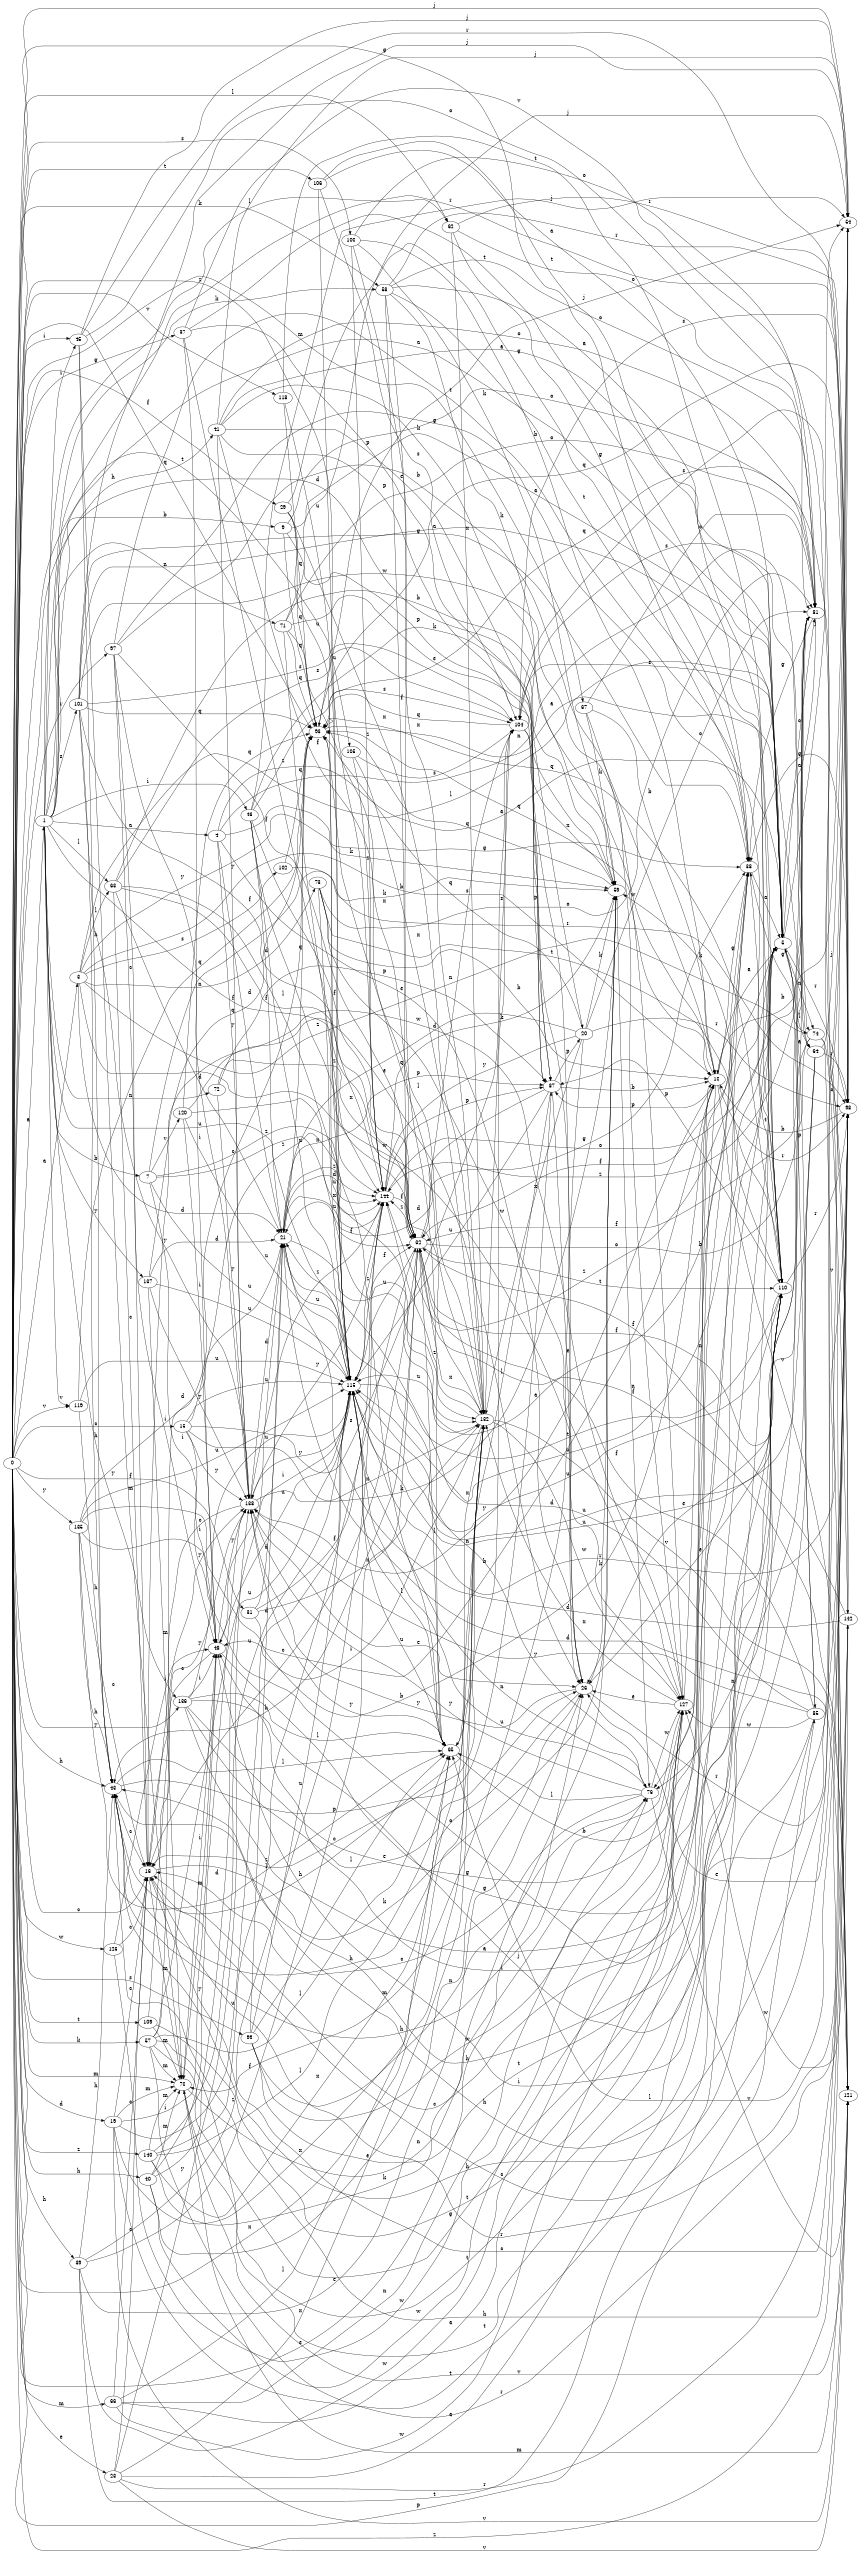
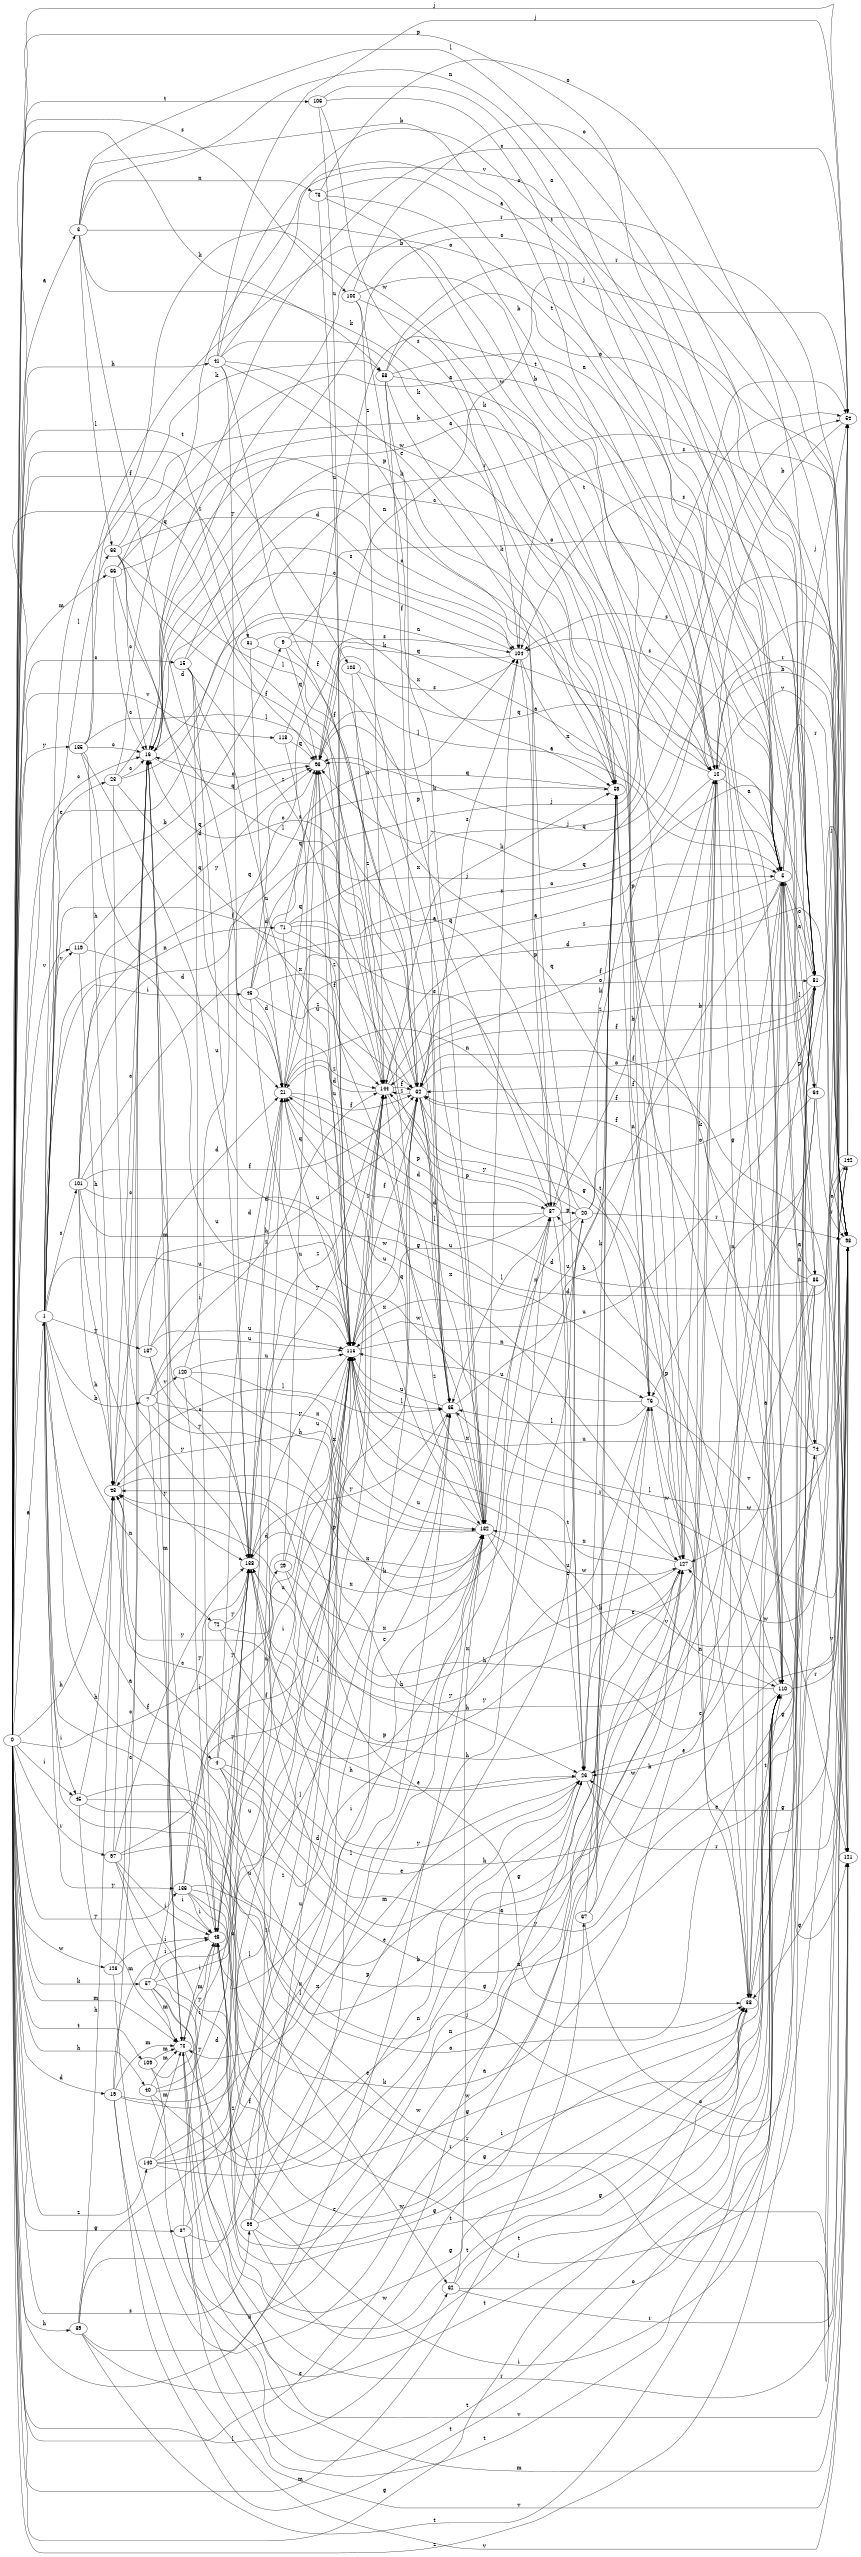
(318, 671) -> (318, 515)
(283, 868) -> none
(550, 1476) -> none
